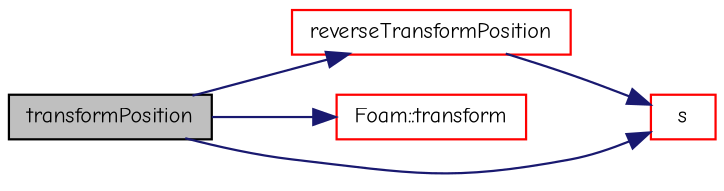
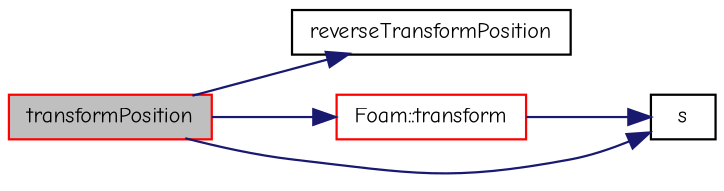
(431, 32) -> (431, 32)
(568, 74) -> (577, 117)
(110, 117) -> (110, 117)
(683, 117) -> (683, 117)
